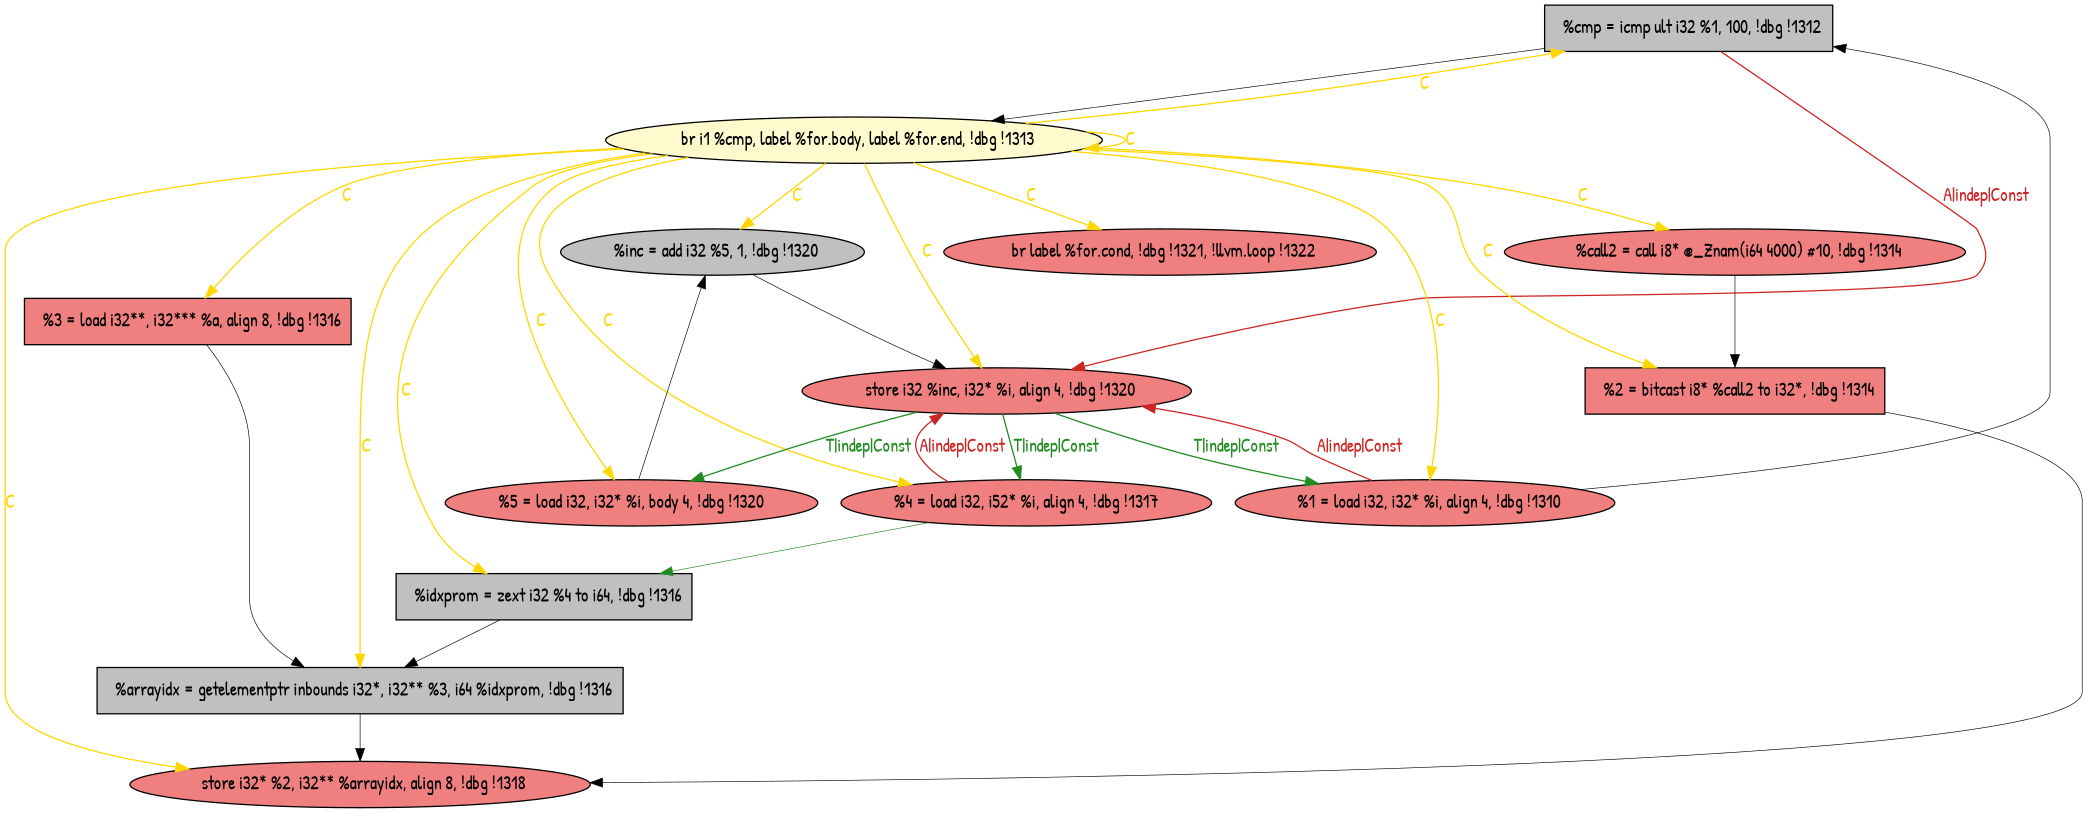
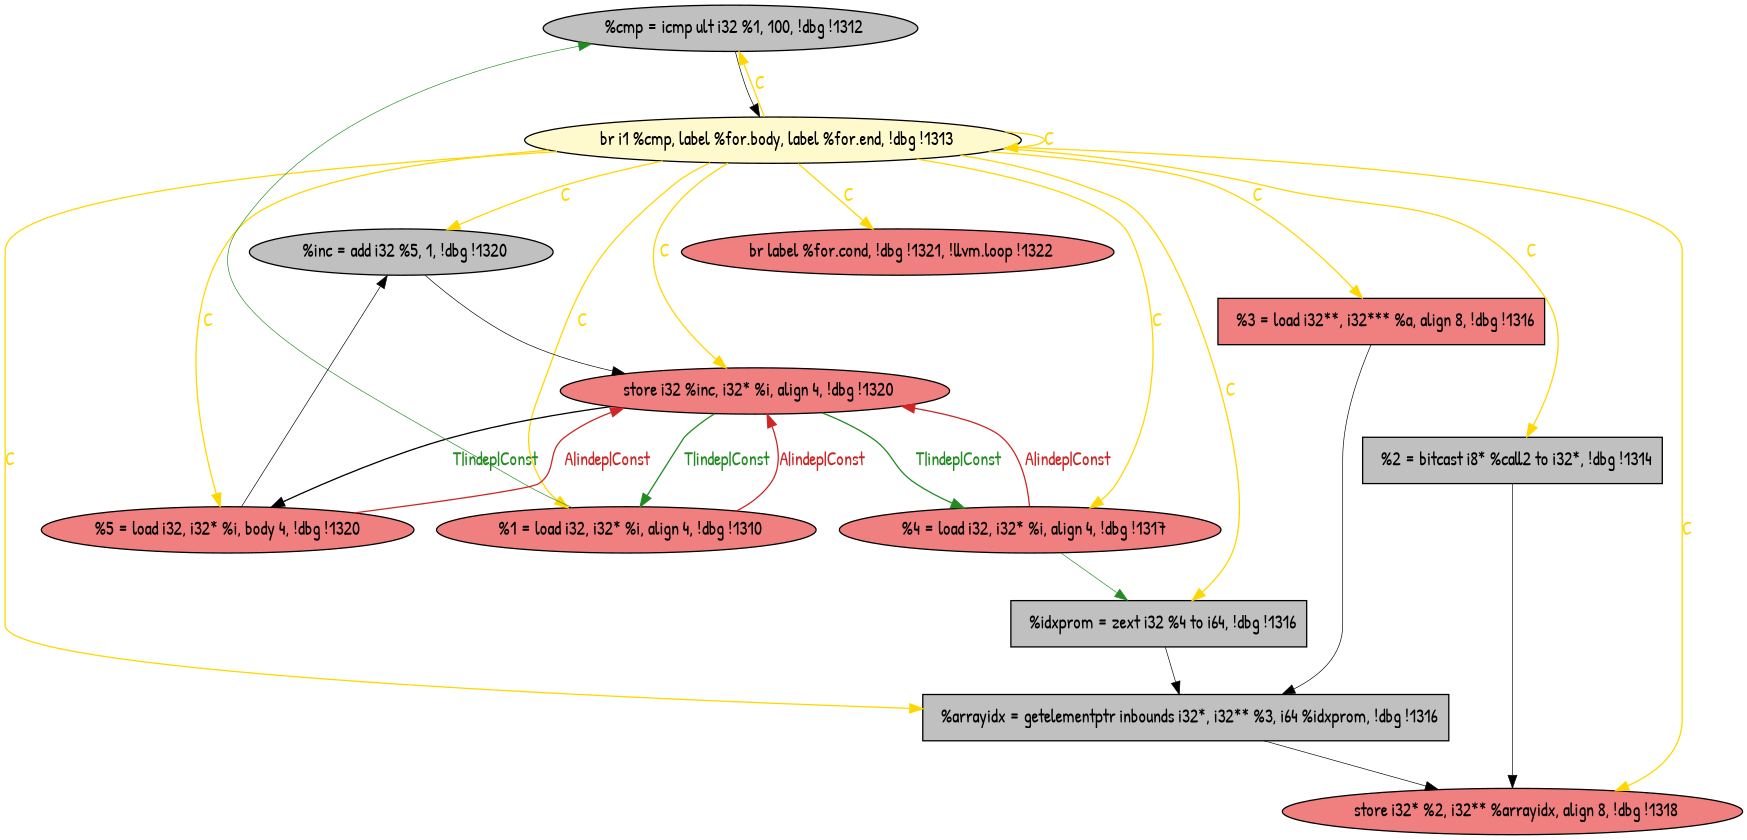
(1689, 28) -> (731, 28)
(1735, 252) -> none
(1709, 294) -> (500, 492)
(1735, 391) -> (1512, 460)
(2050, 392) -> (229, 262)
(809, 442) -> (435, 442)
(1026, 503) -> (1030, 530)
